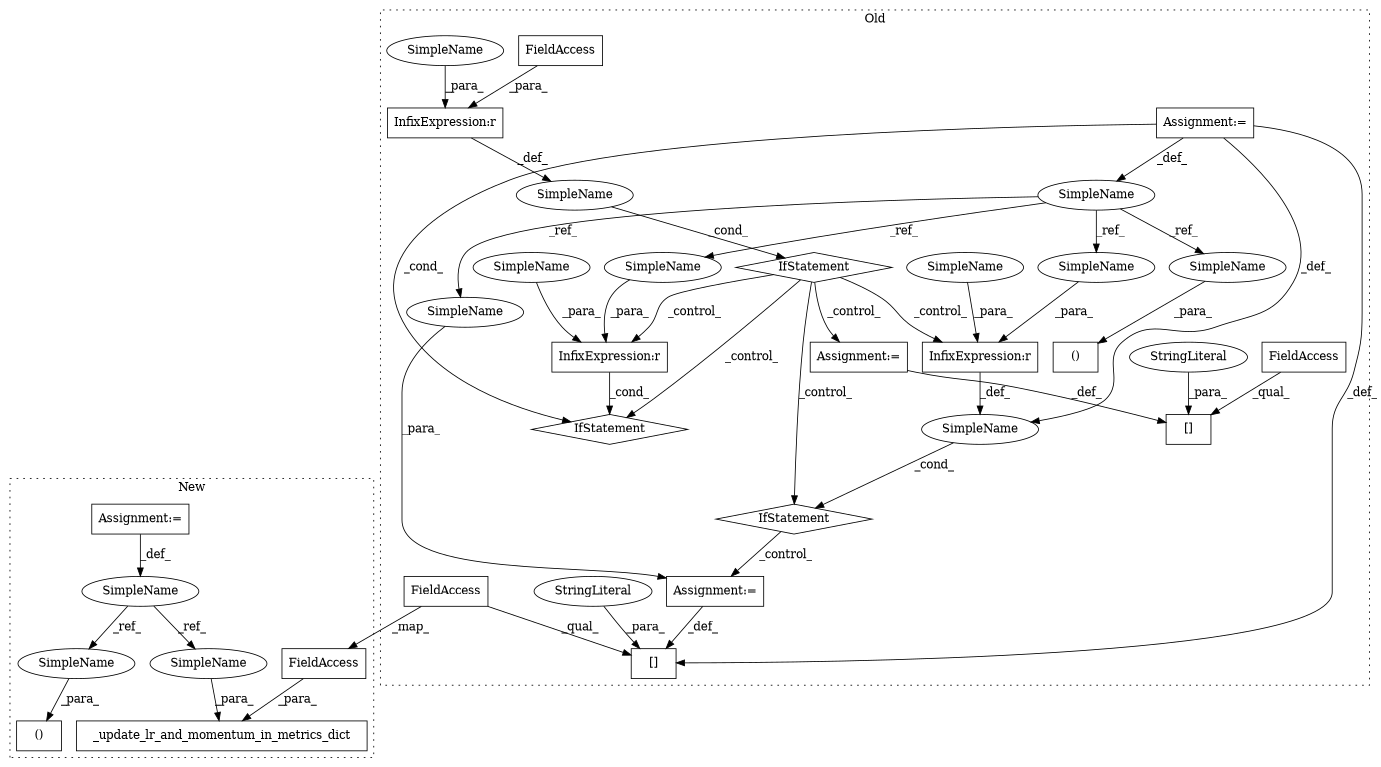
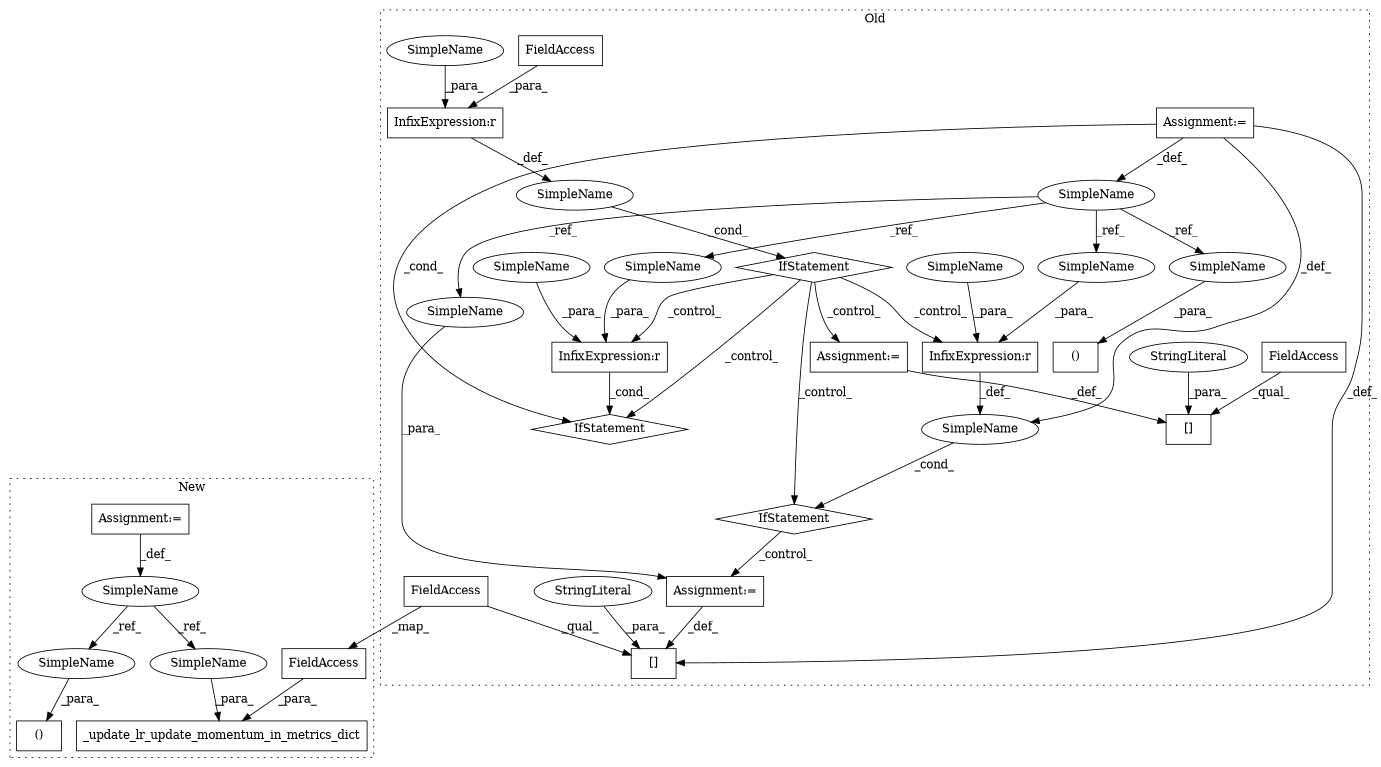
(222, 736) -> (222, 736)
